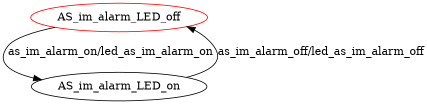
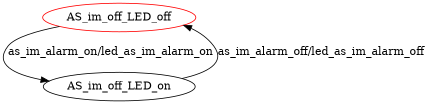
(119, 17) -> (119, 17)
(119, 87) -> (119, 87)
